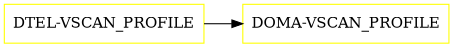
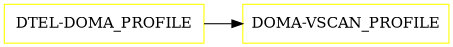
(104, 24) -> (104, 24)
